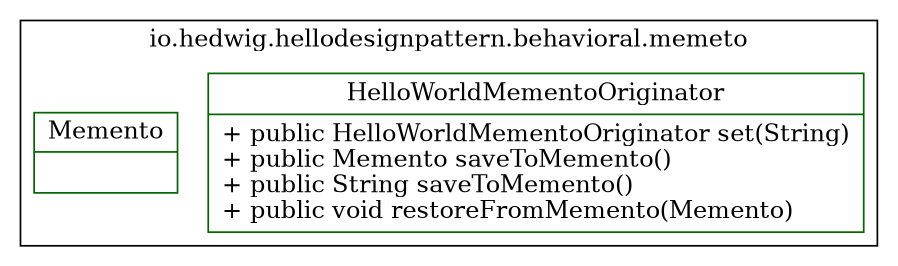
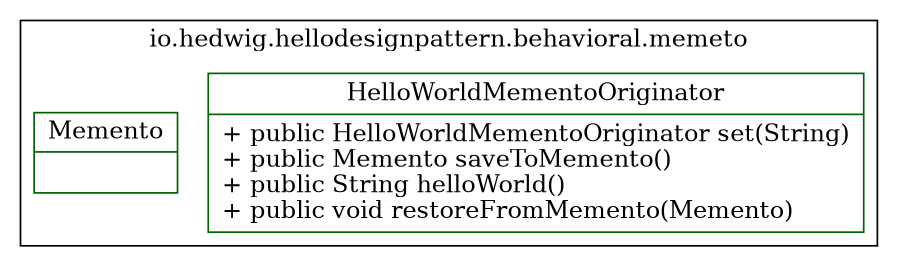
(428, 185) -> (394, 185)
